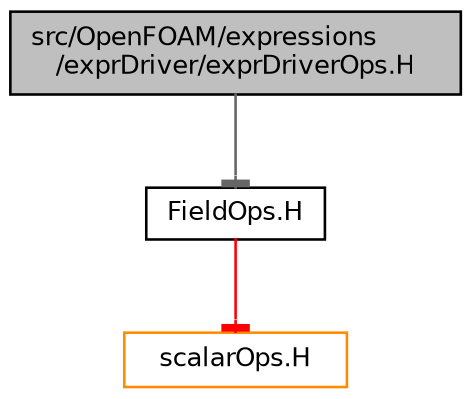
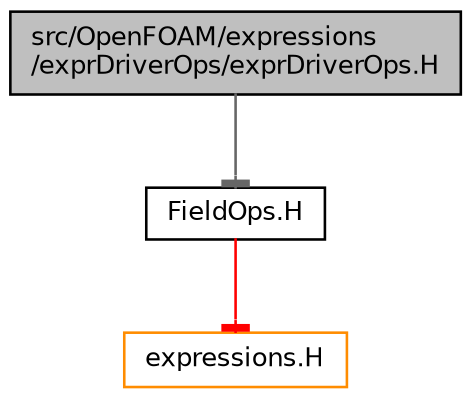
(236, 53) -> (236, 53)
(236, 360) -> (236, 360)
